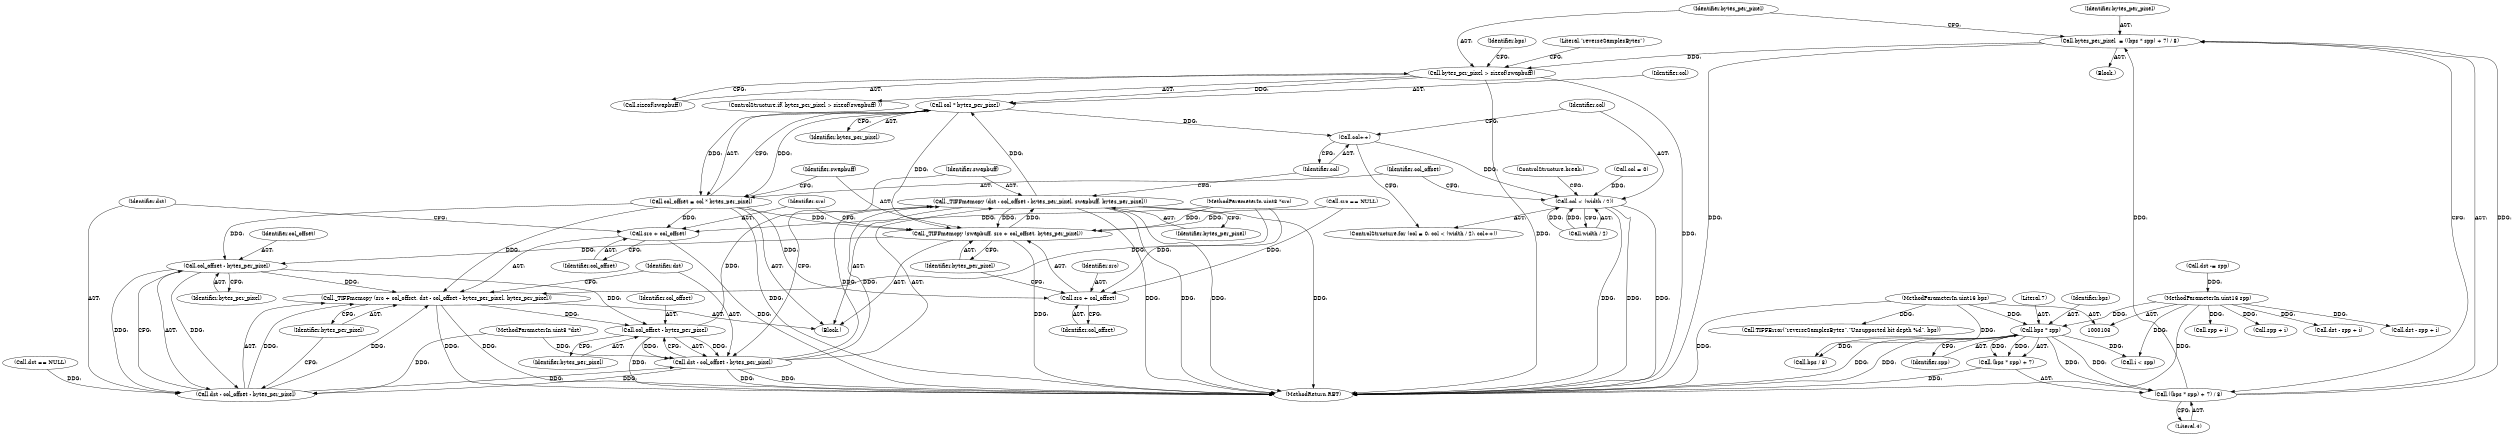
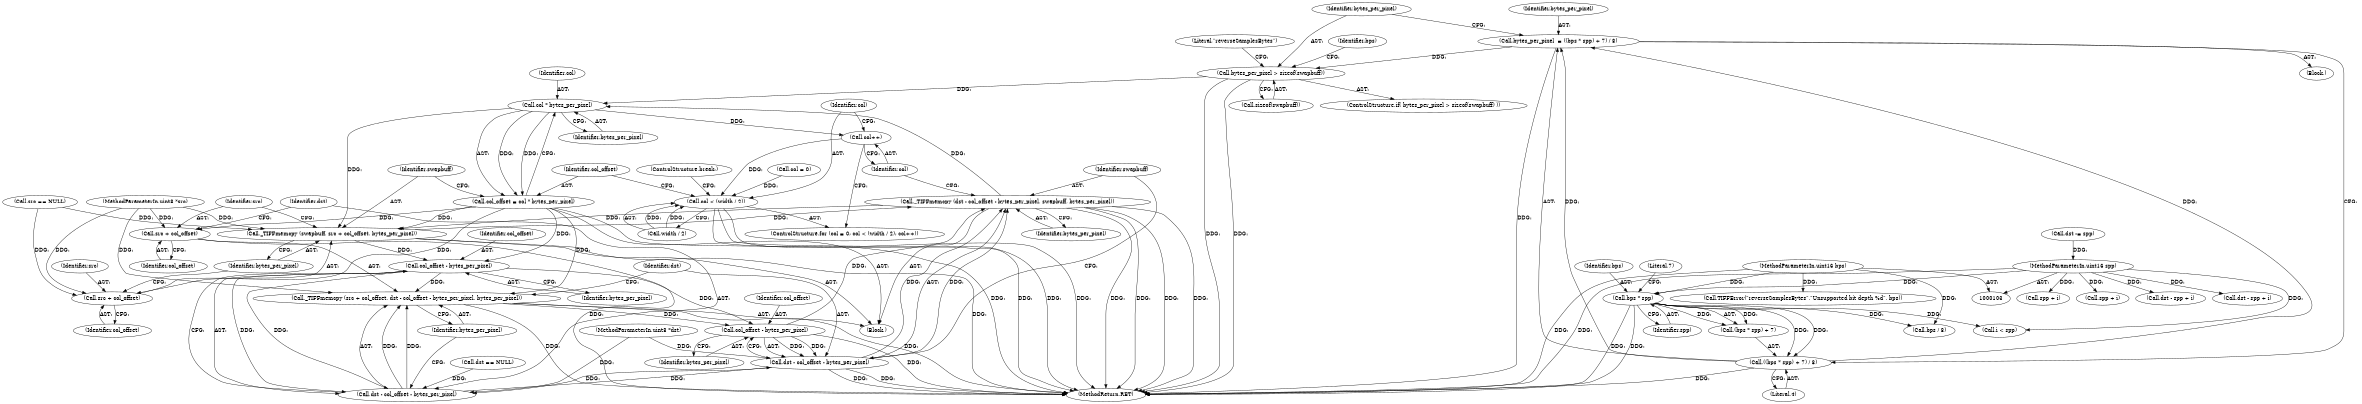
(2045, 315) -> (1656, 282)
(1748, 388) -> (1588, 385)
